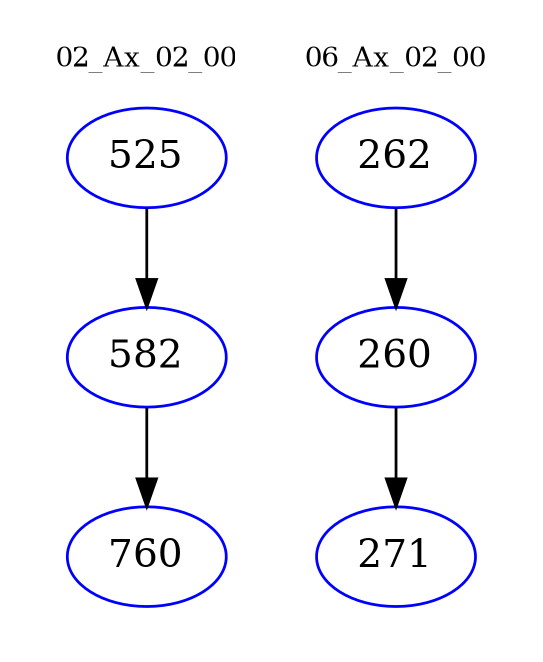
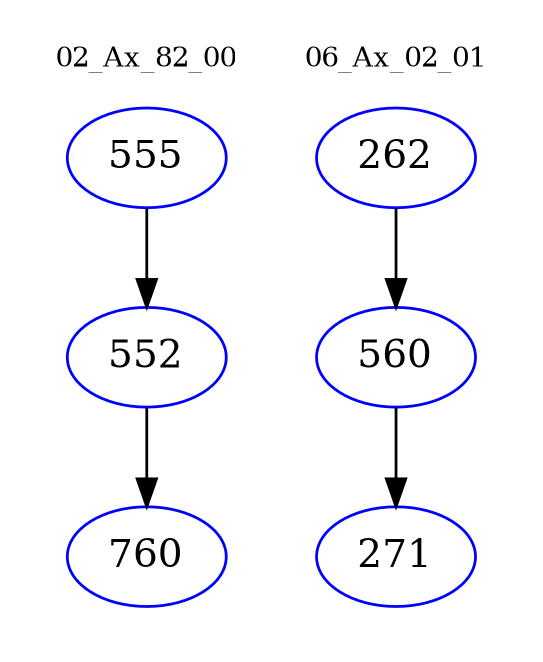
(147, 60) -> (147, 60)
(396, 60) -> (396, 60)
(147, 158) -> (147, 158)
(147, 357) -> (147, 357)
(396, 357) -> (396, 357)
